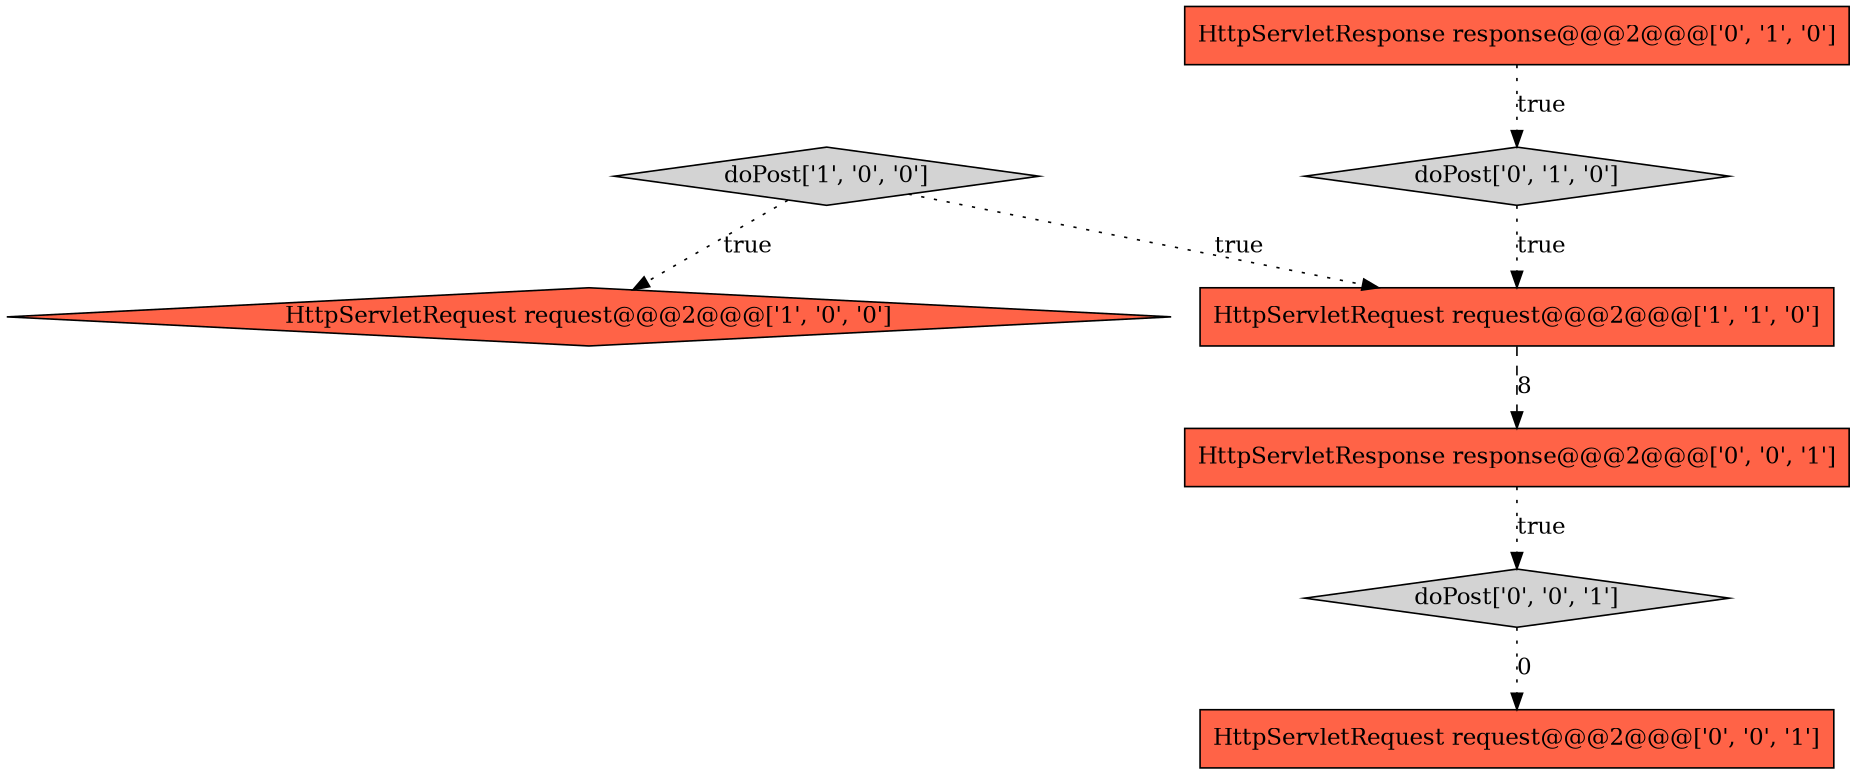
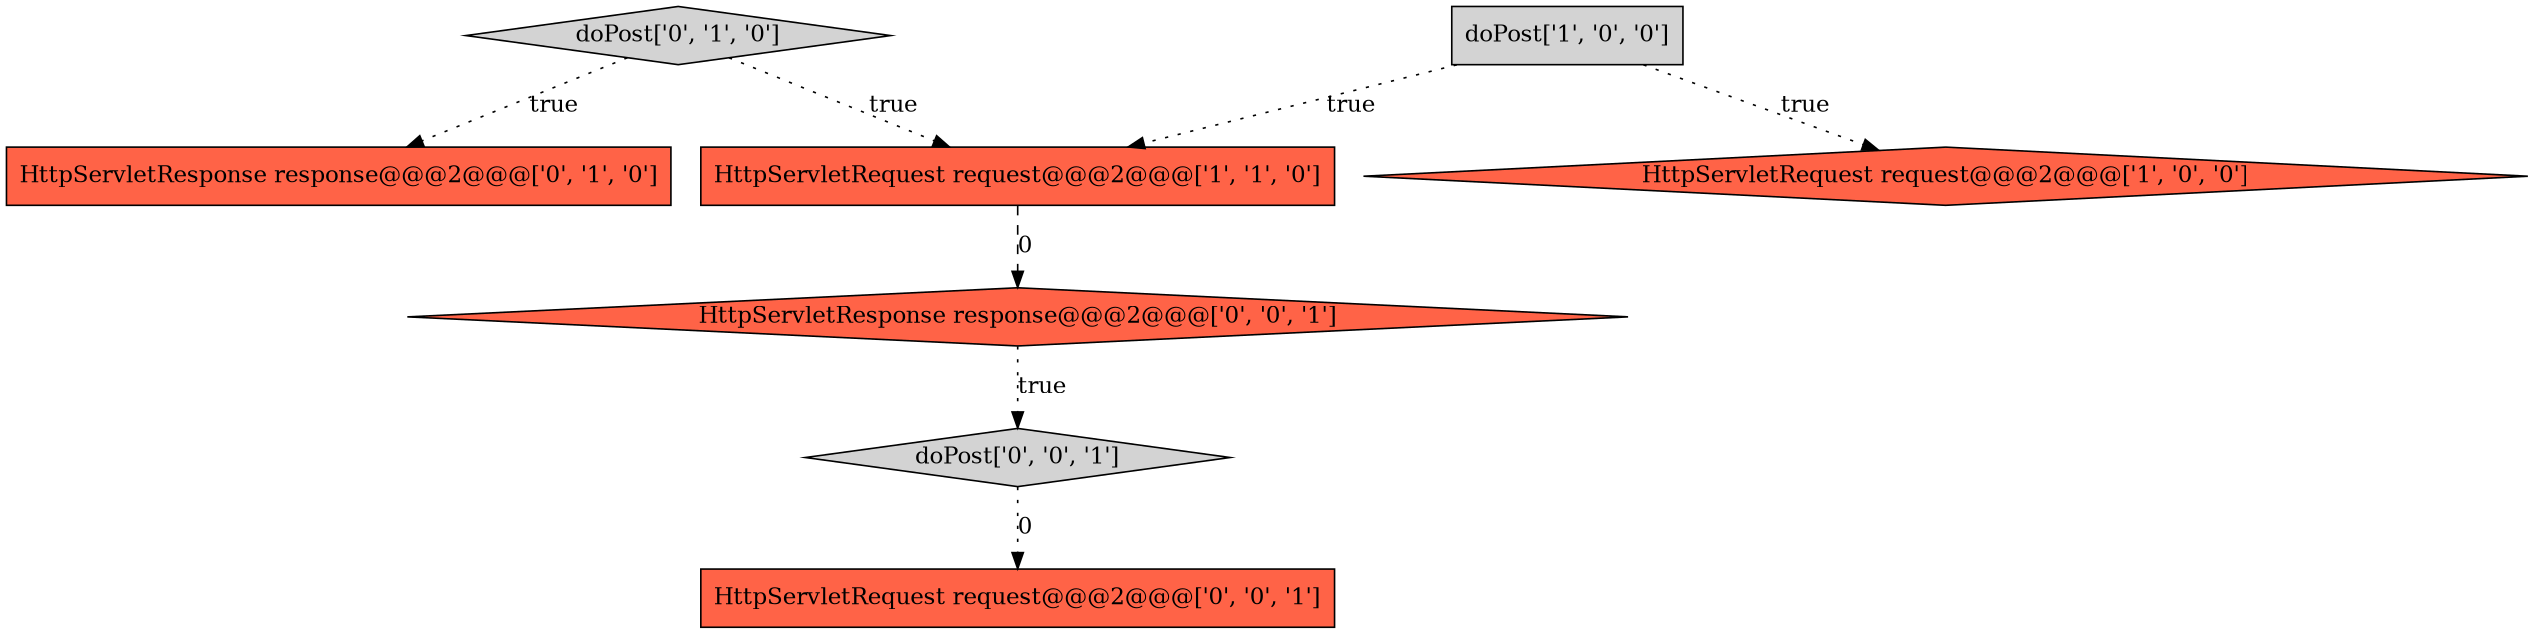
(1517, 98) -> (525, 99)
(827, 176) -> (1567, 36)
(1525, 387) -> (1026, 247)
(1517, 458) -> (1018, 317)
